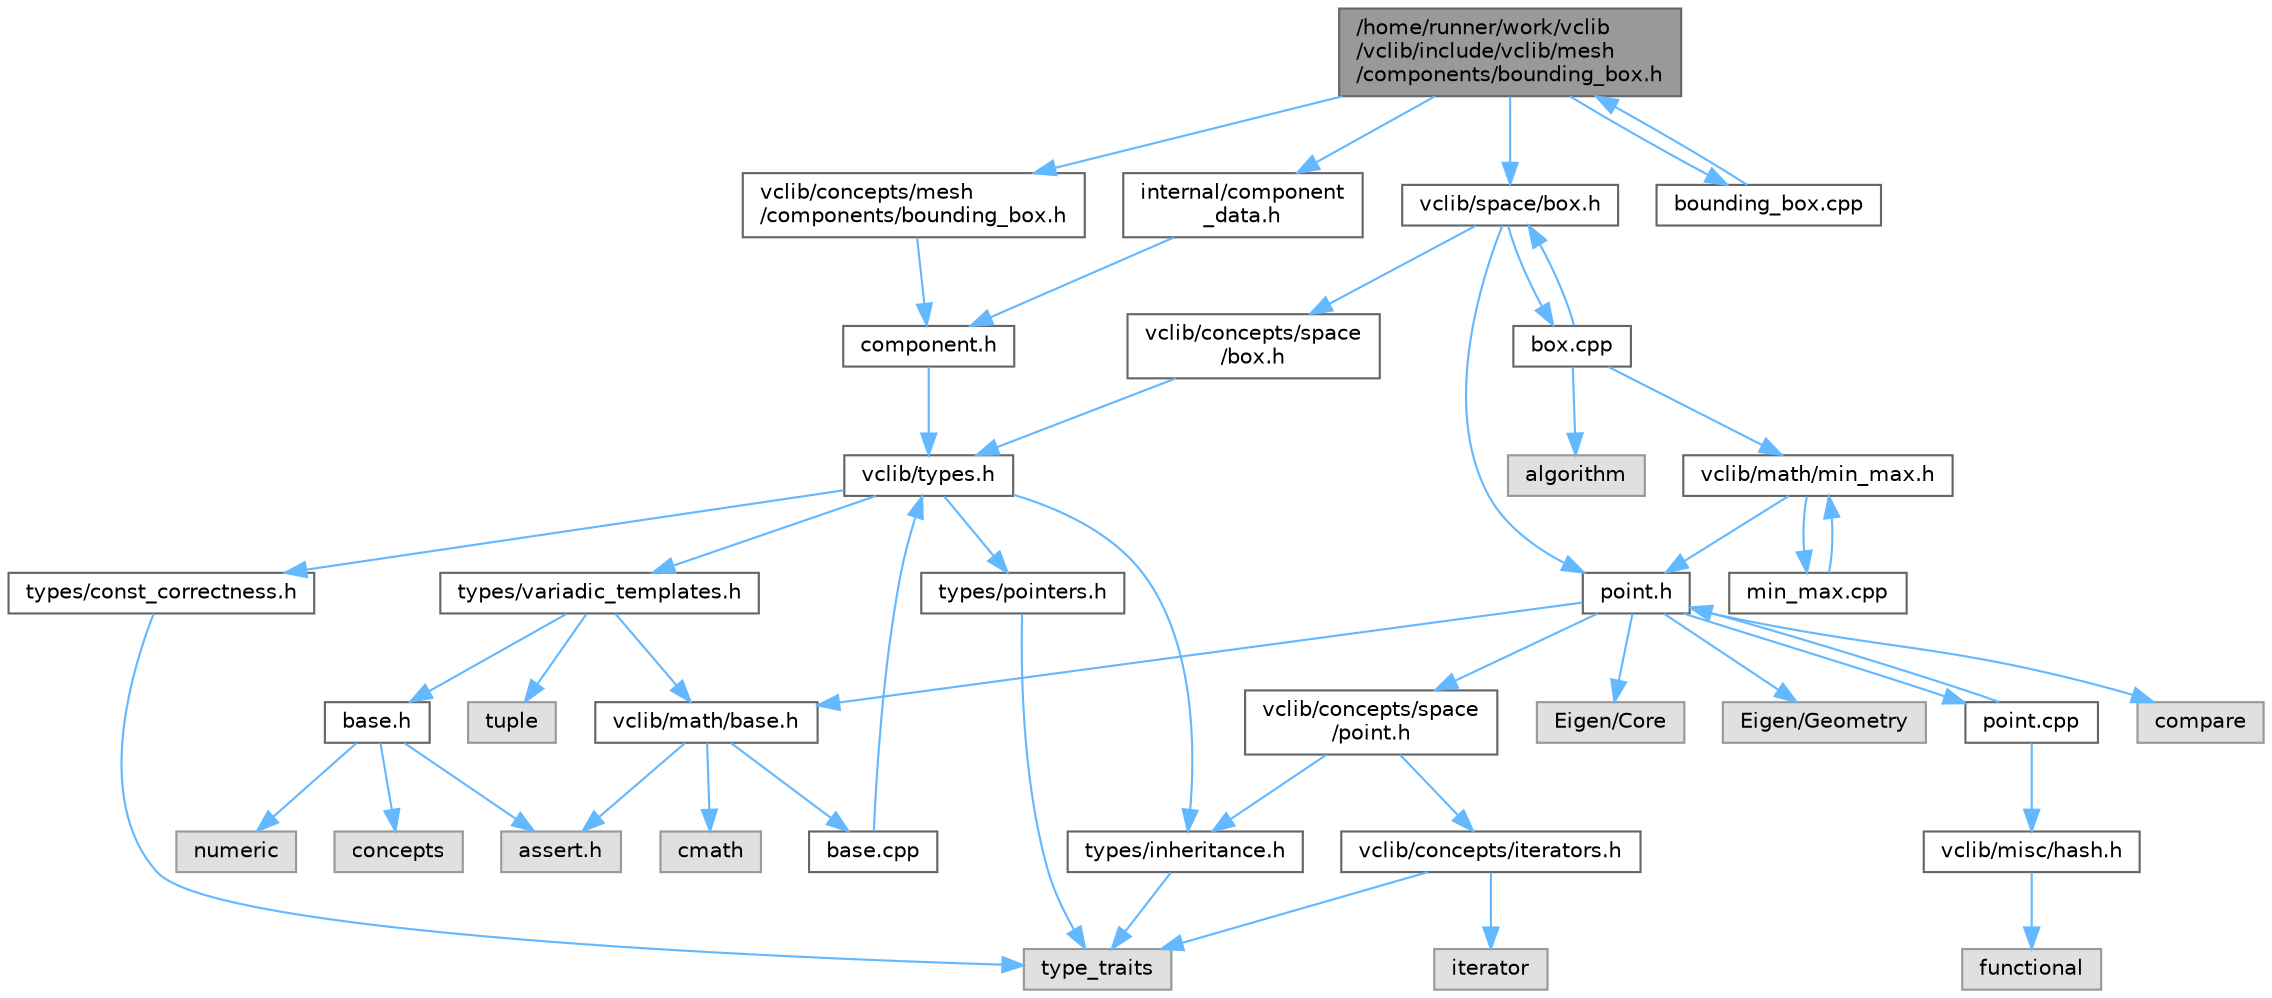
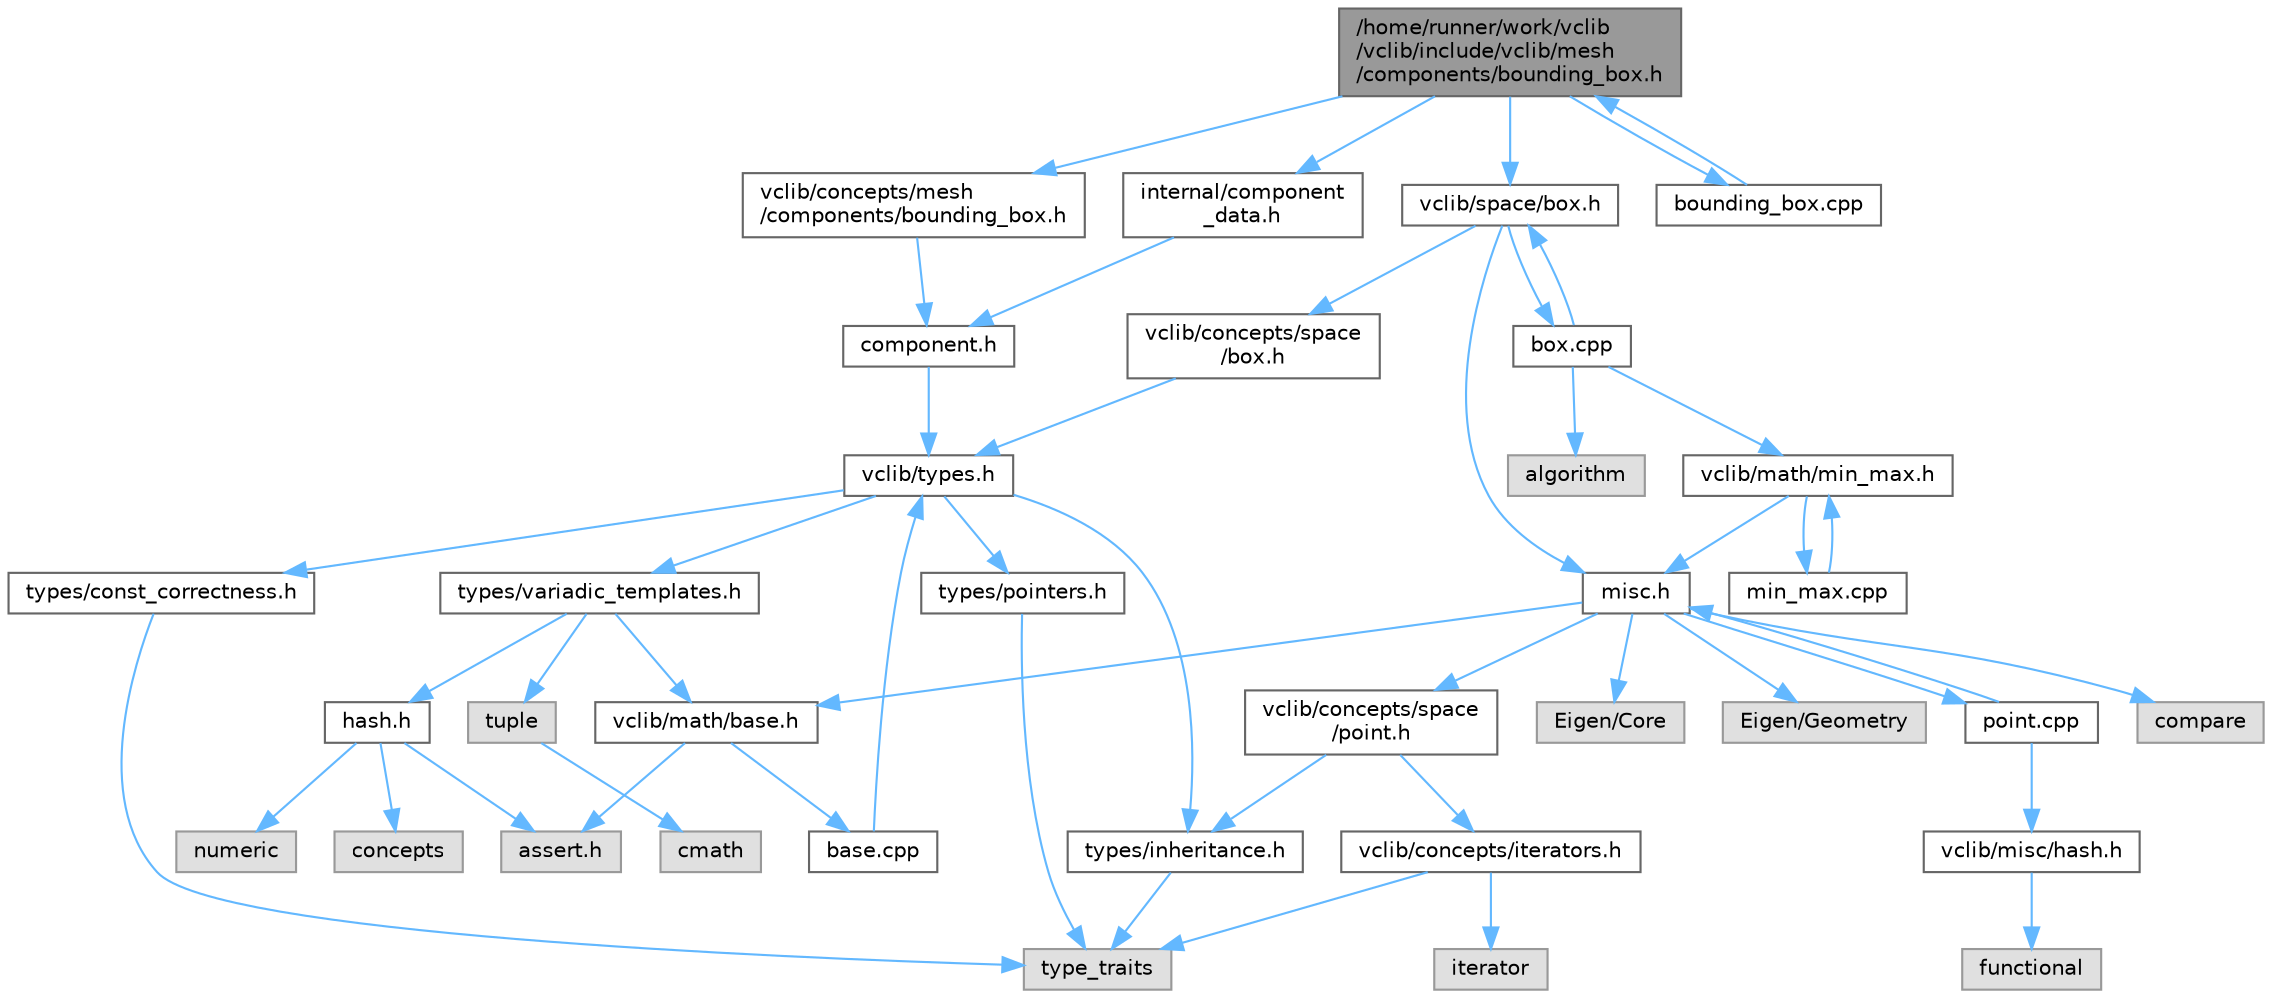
(1636, 593) -> (1636, 593)
(377, 722) -> (377, 722)
(708, 776) -> (602, 781)
